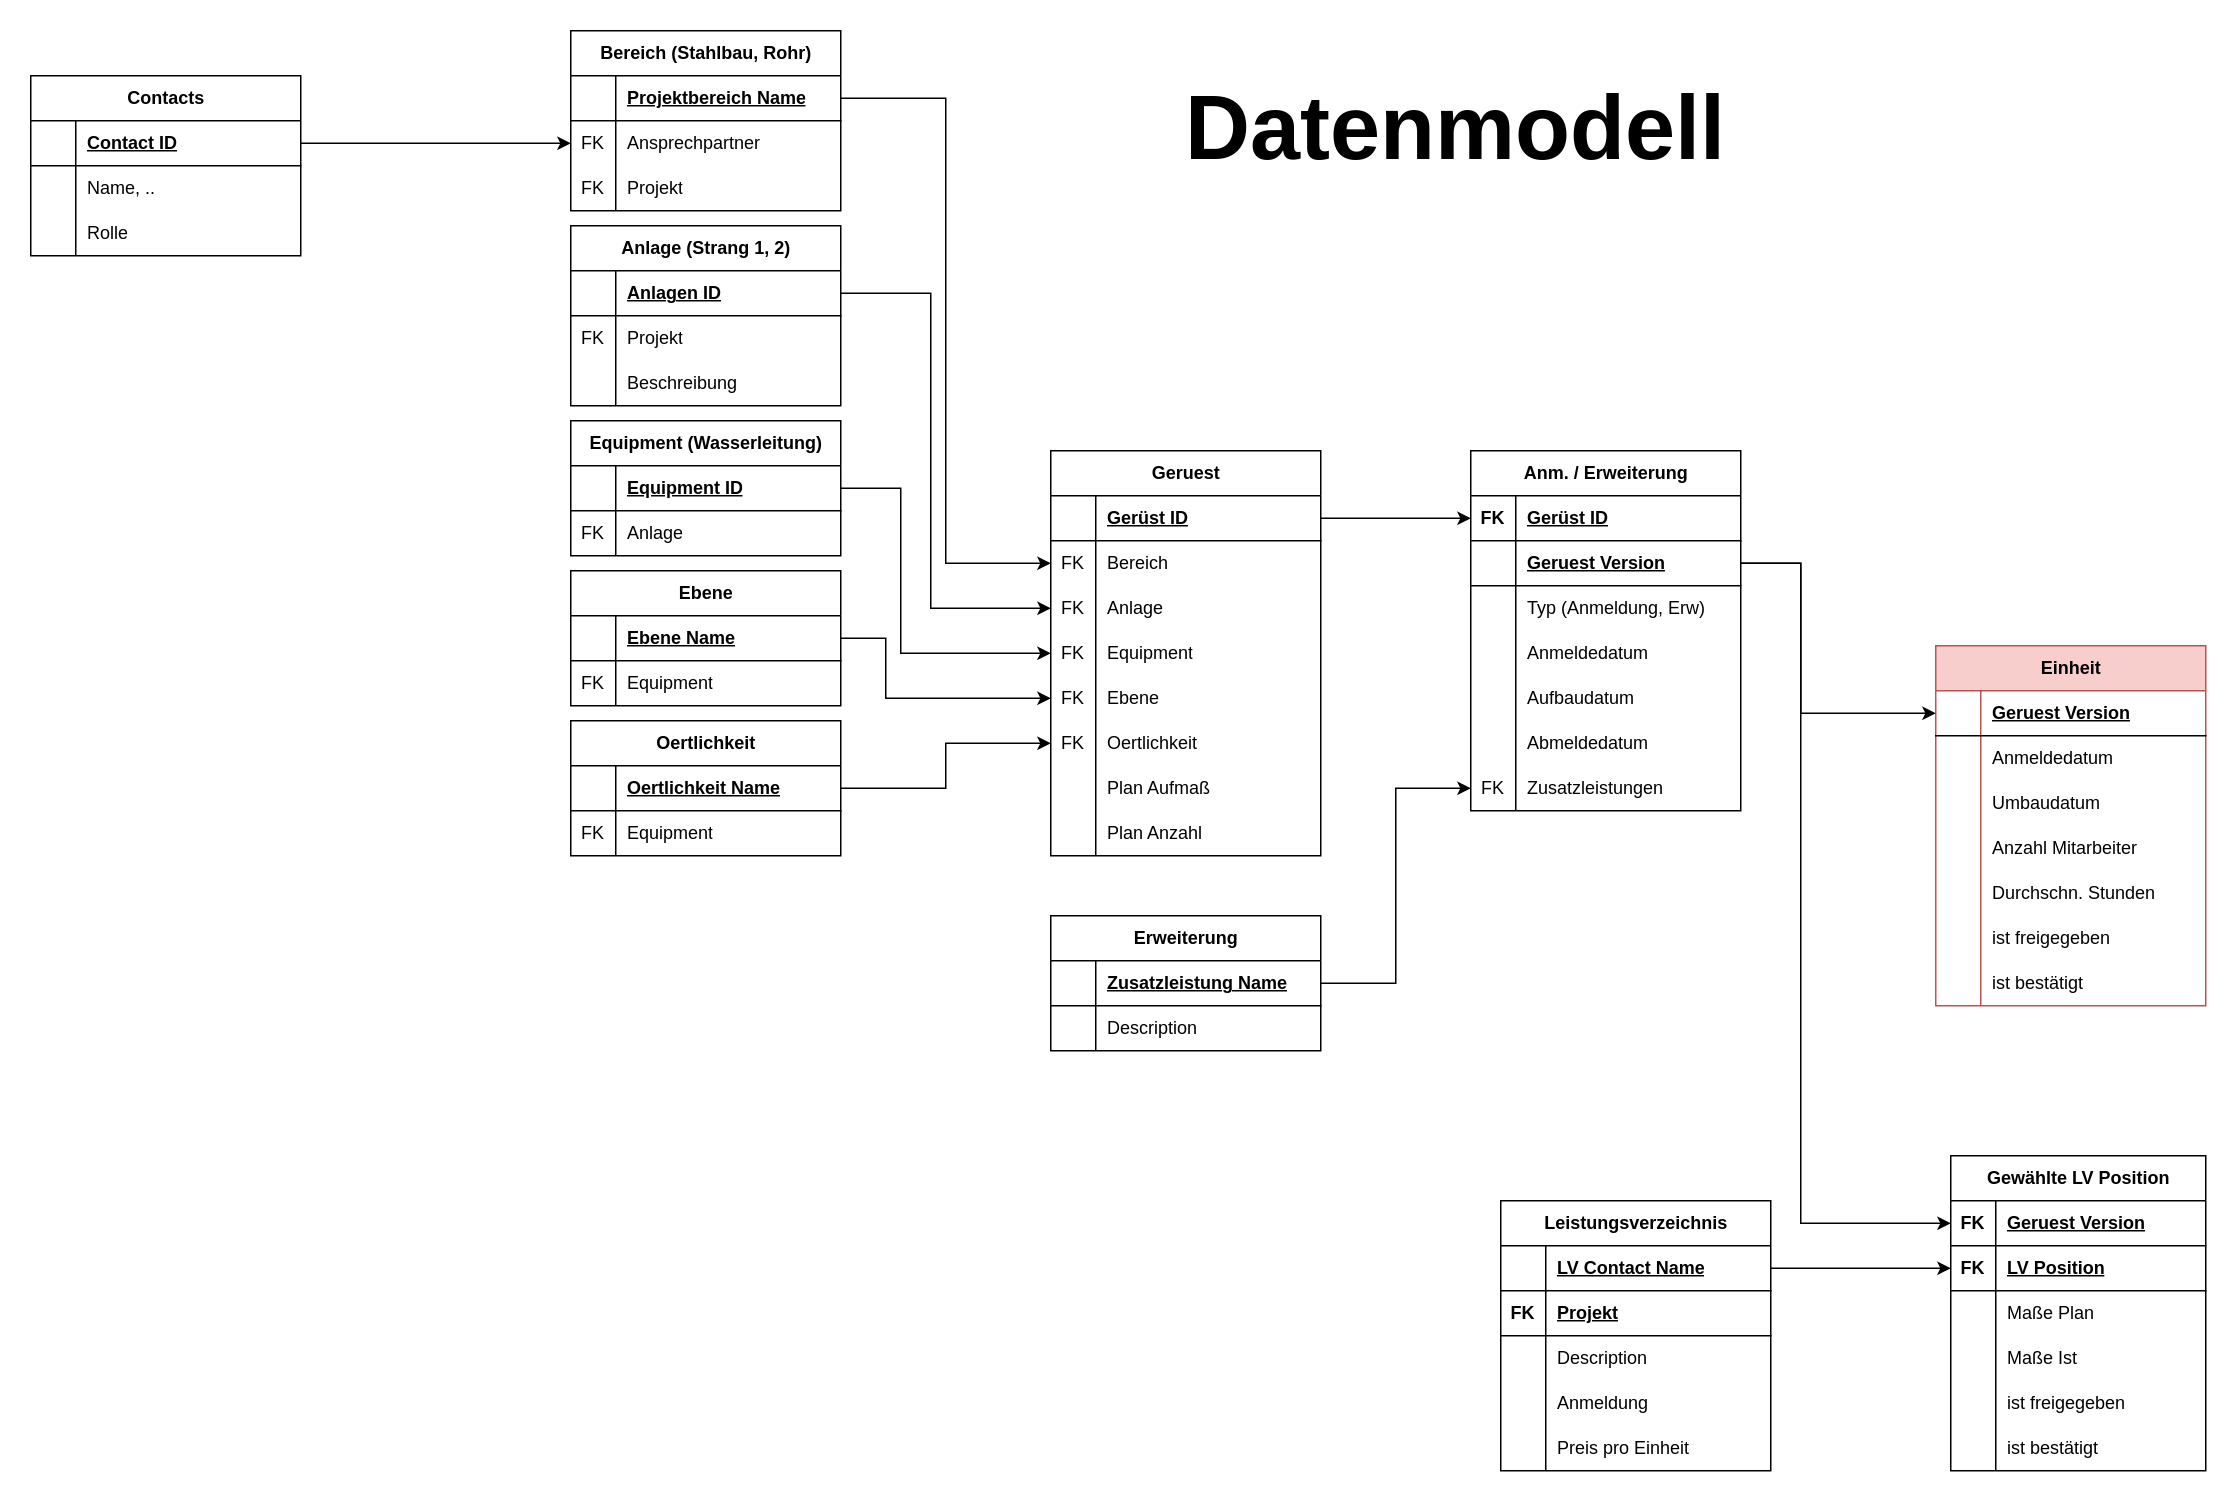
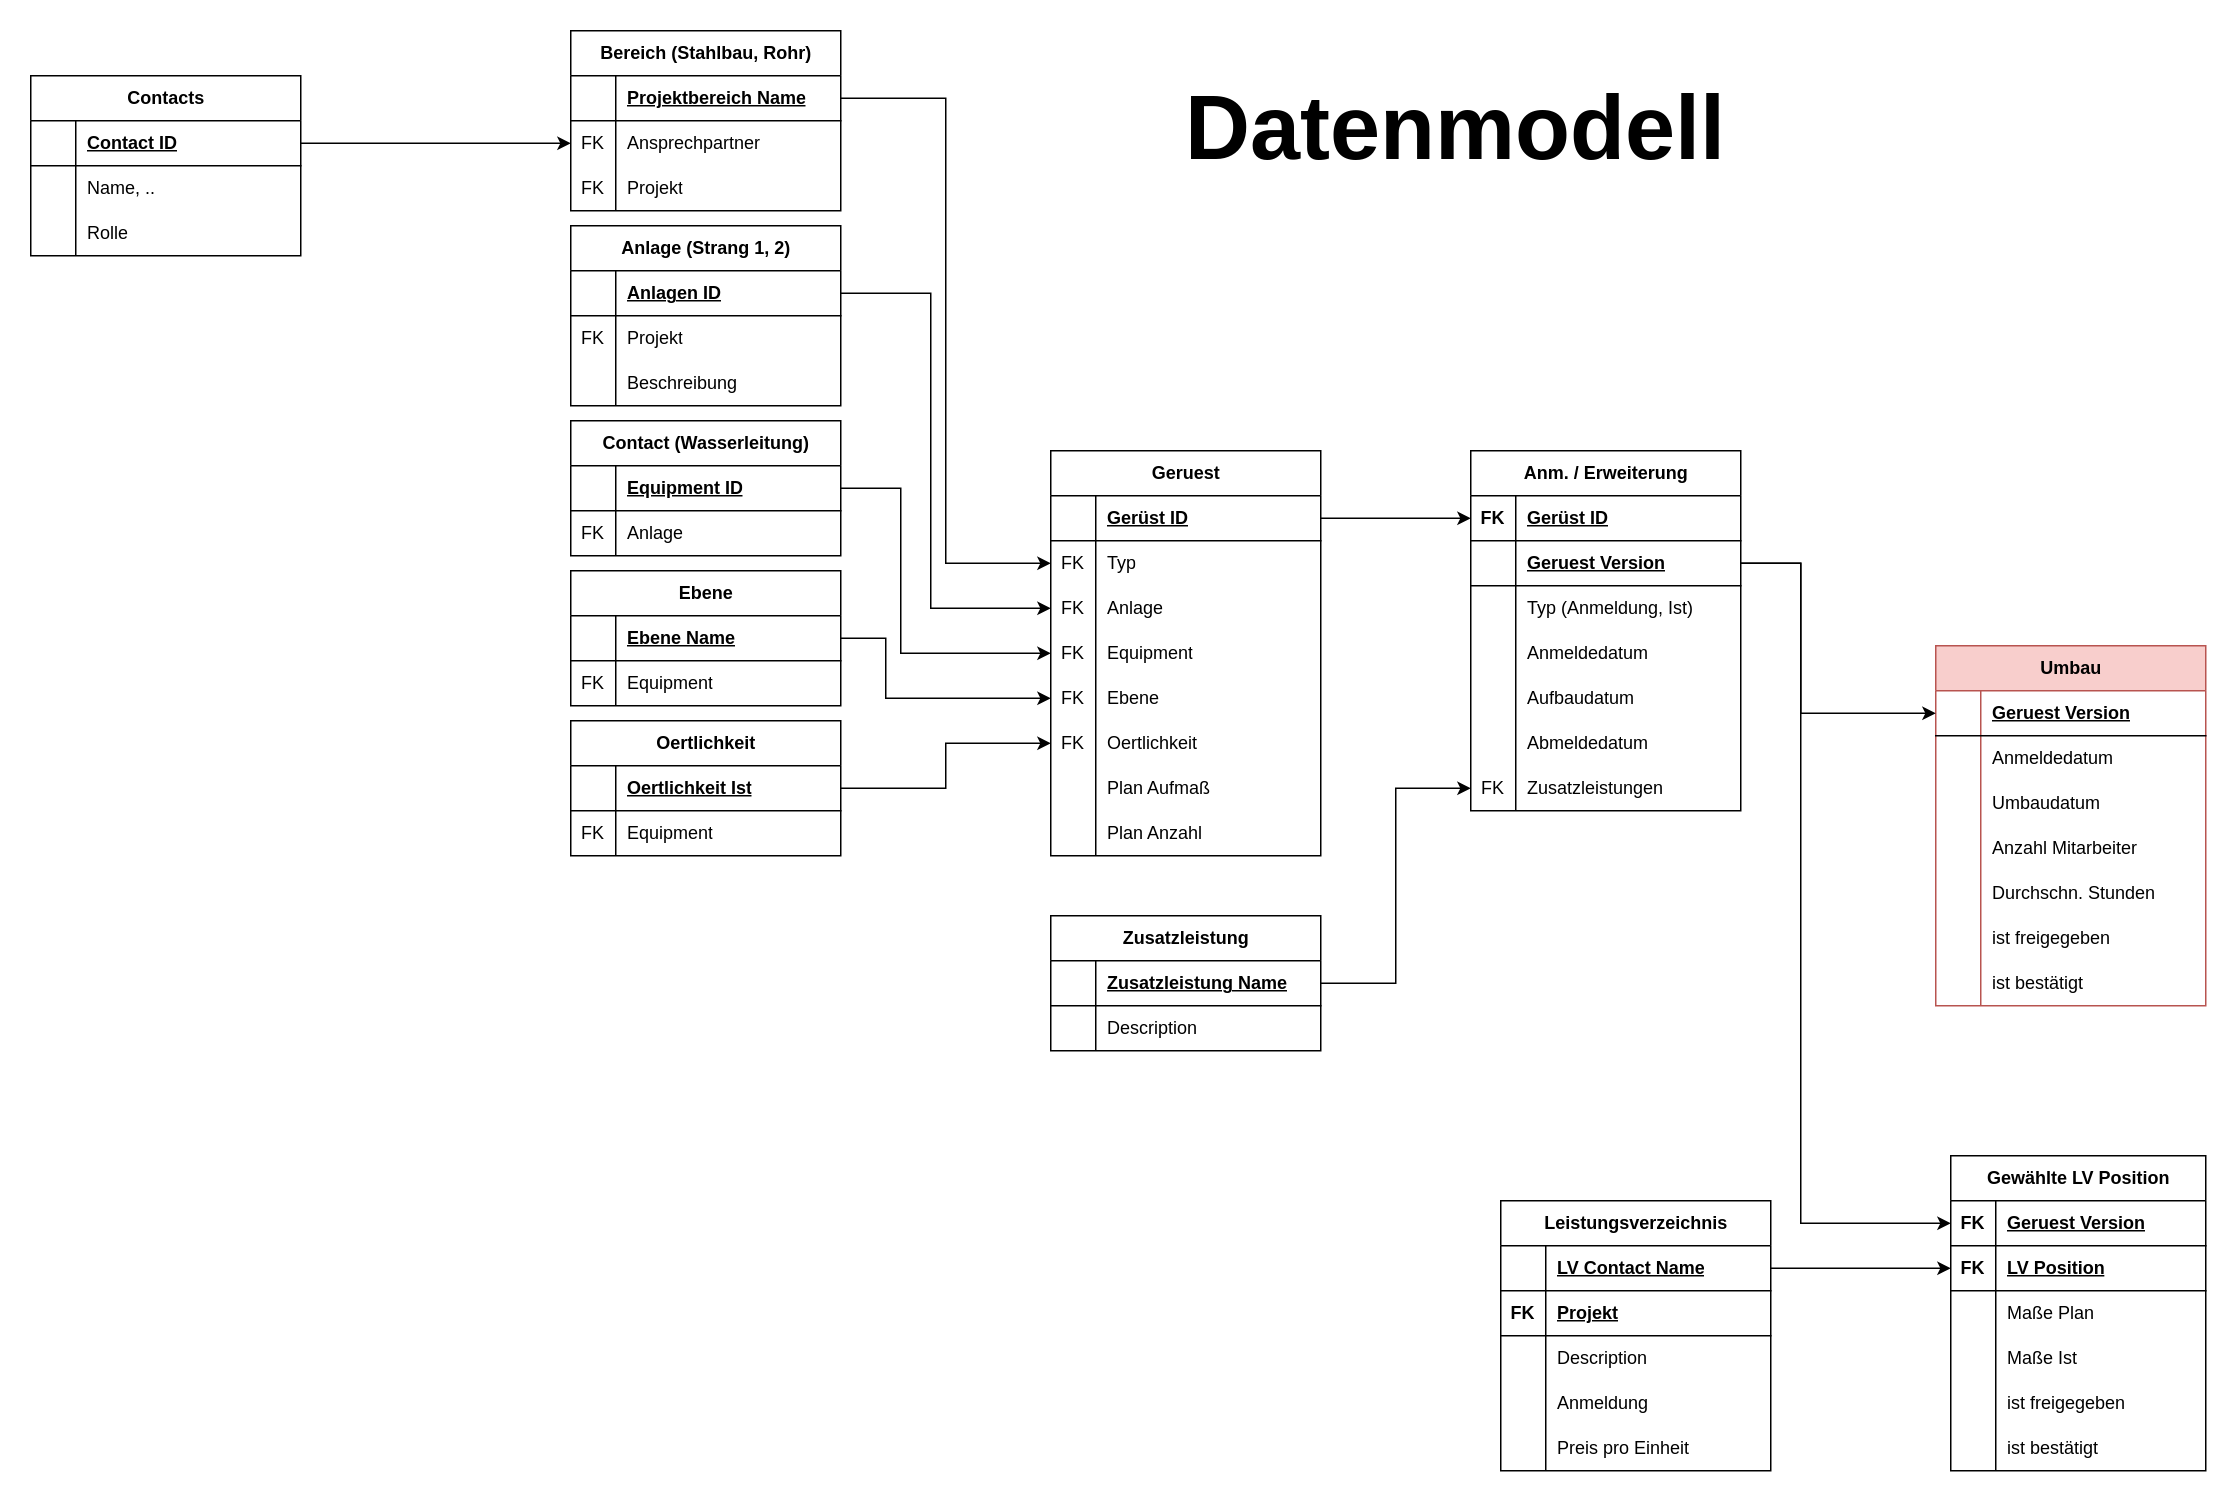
(707, 443) -> (707, 443)
(1141, 563) -> (1123, 563)
(1619, 608) -> (1619, 608)
(2072, 668) -> (2072, 668)
(704, 788) -> (699, 788)
(1187, 938) -> (1187, 938)
